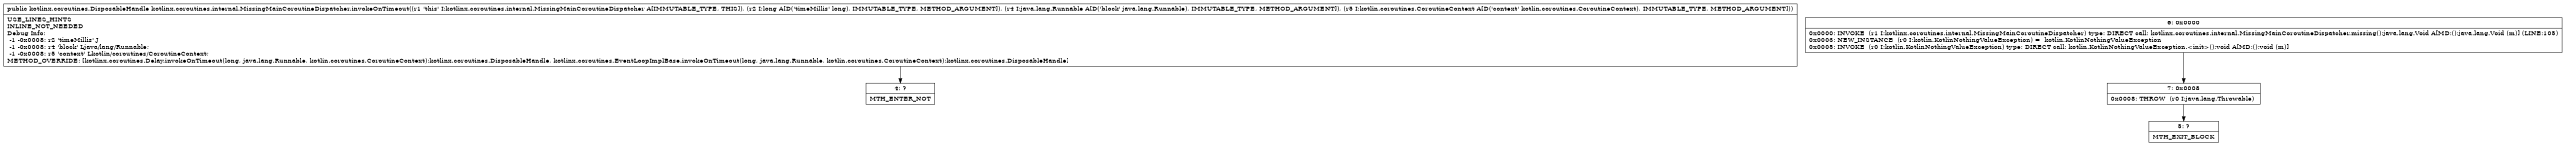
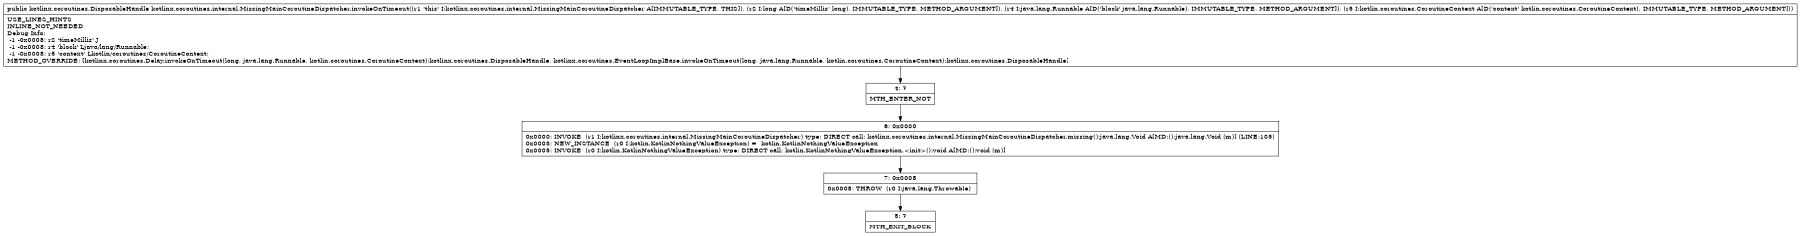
none -> (900, 110)
